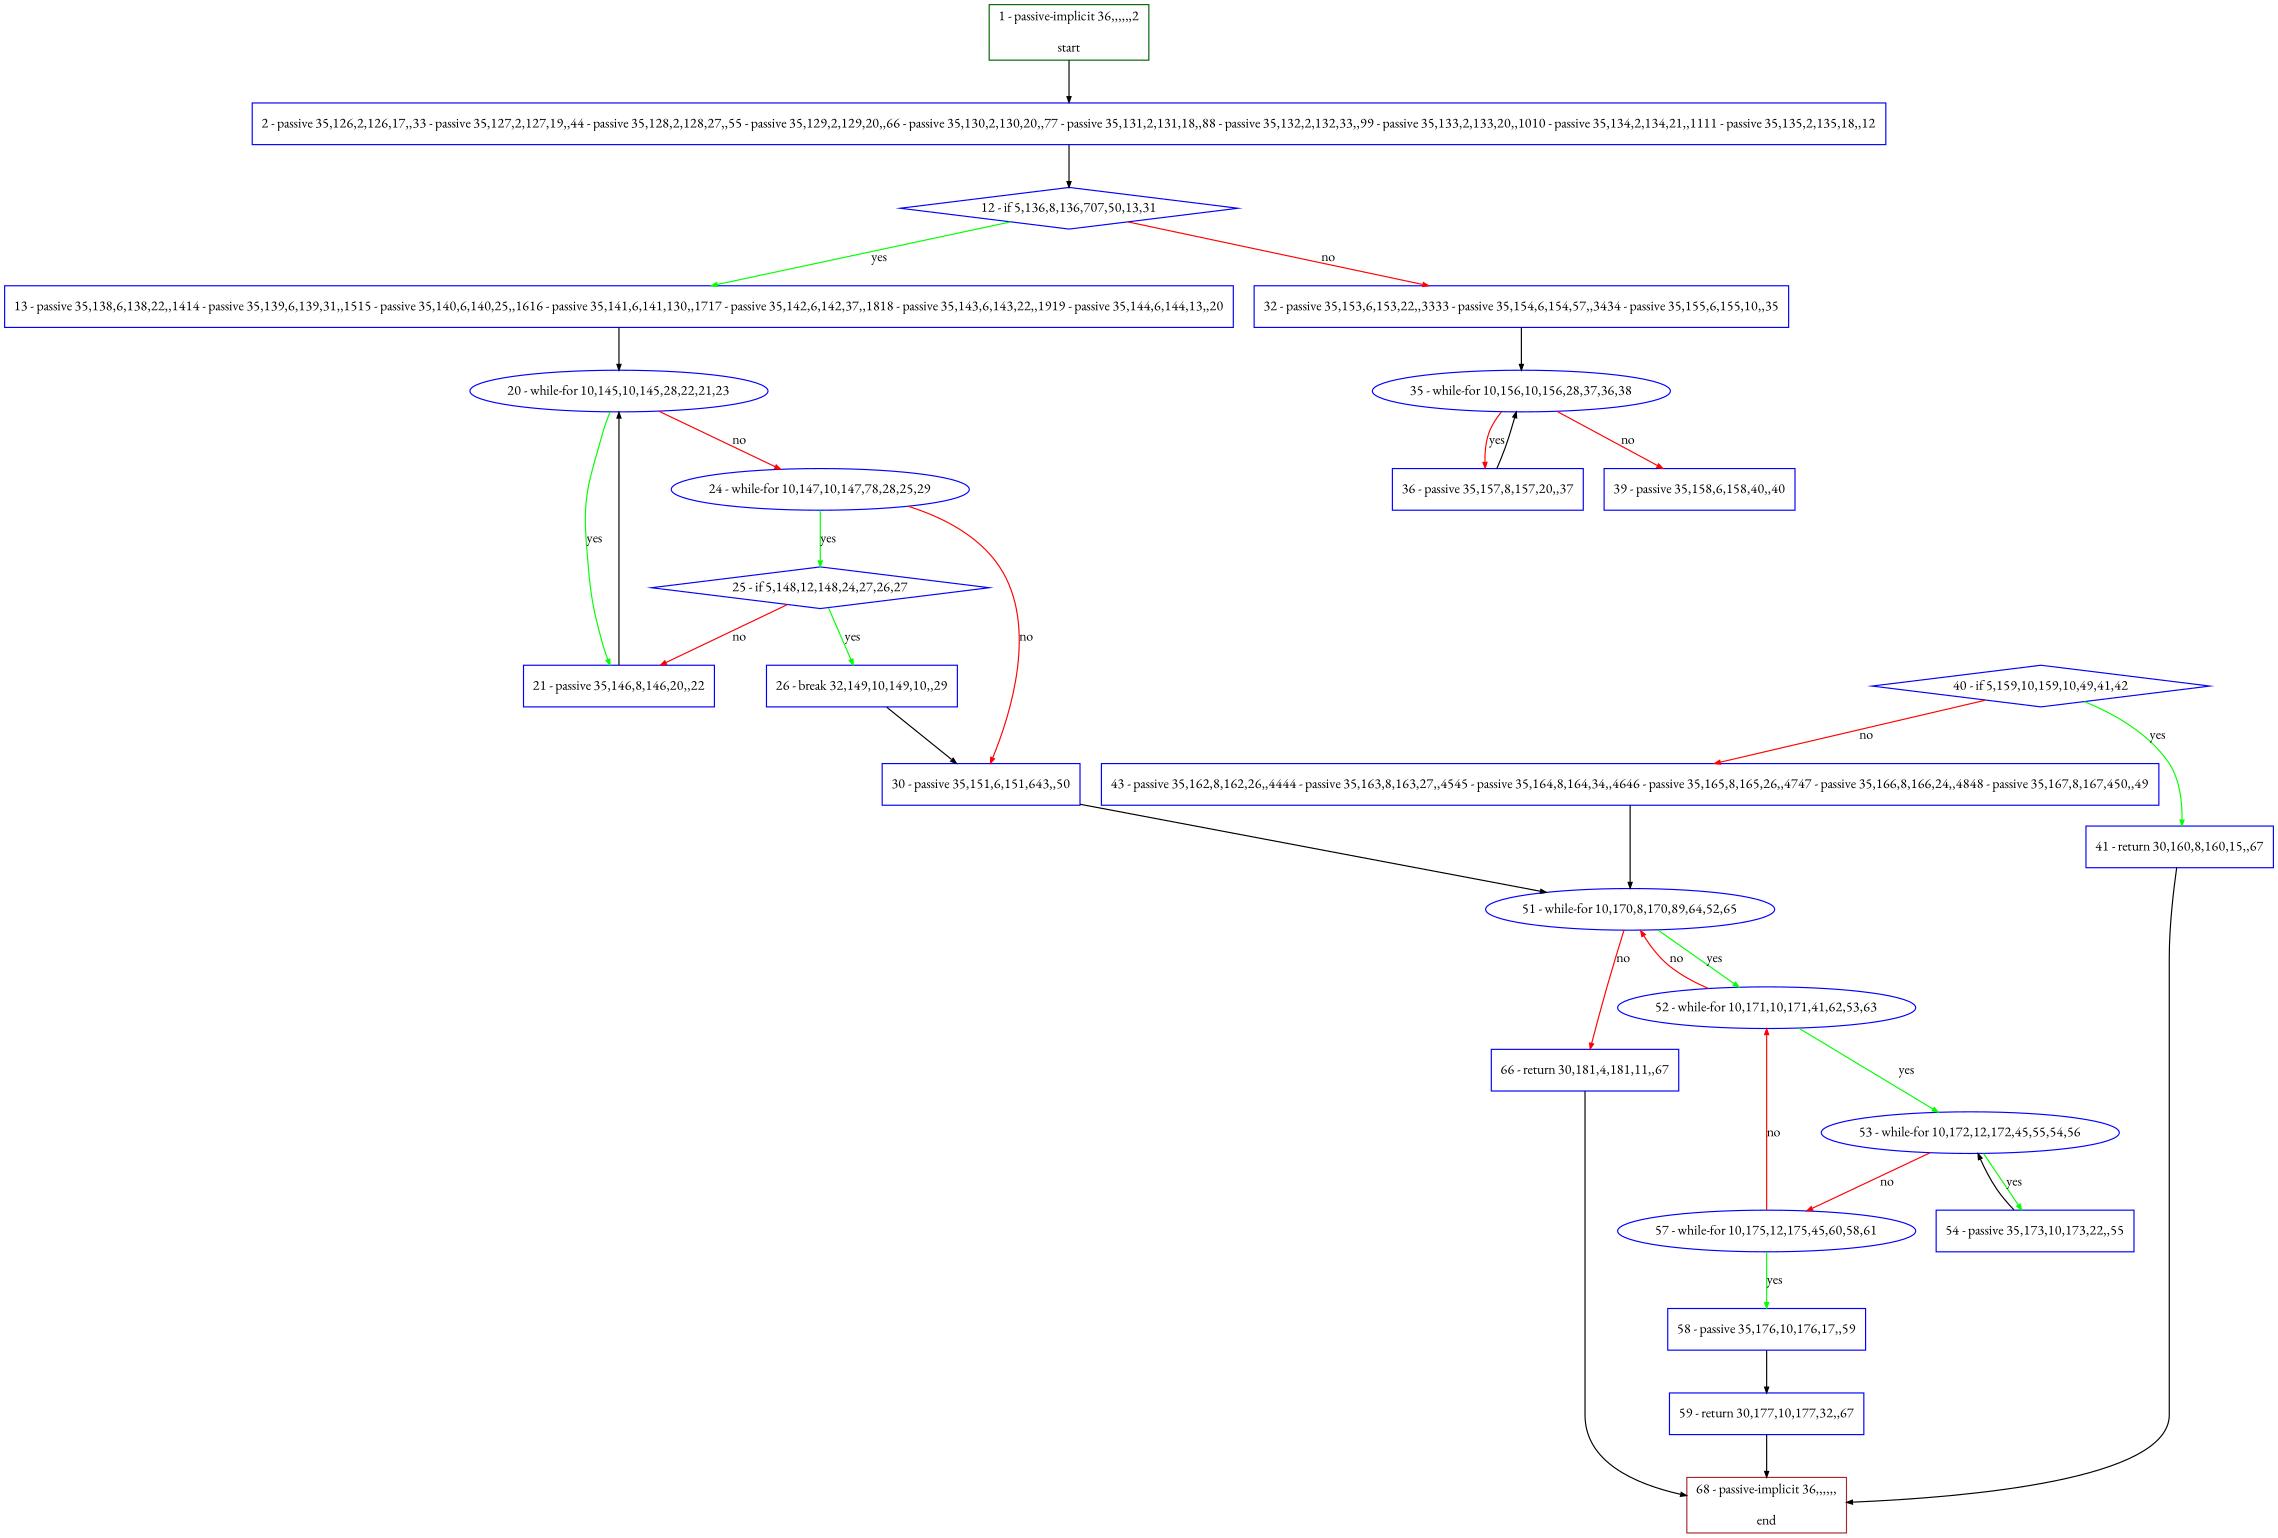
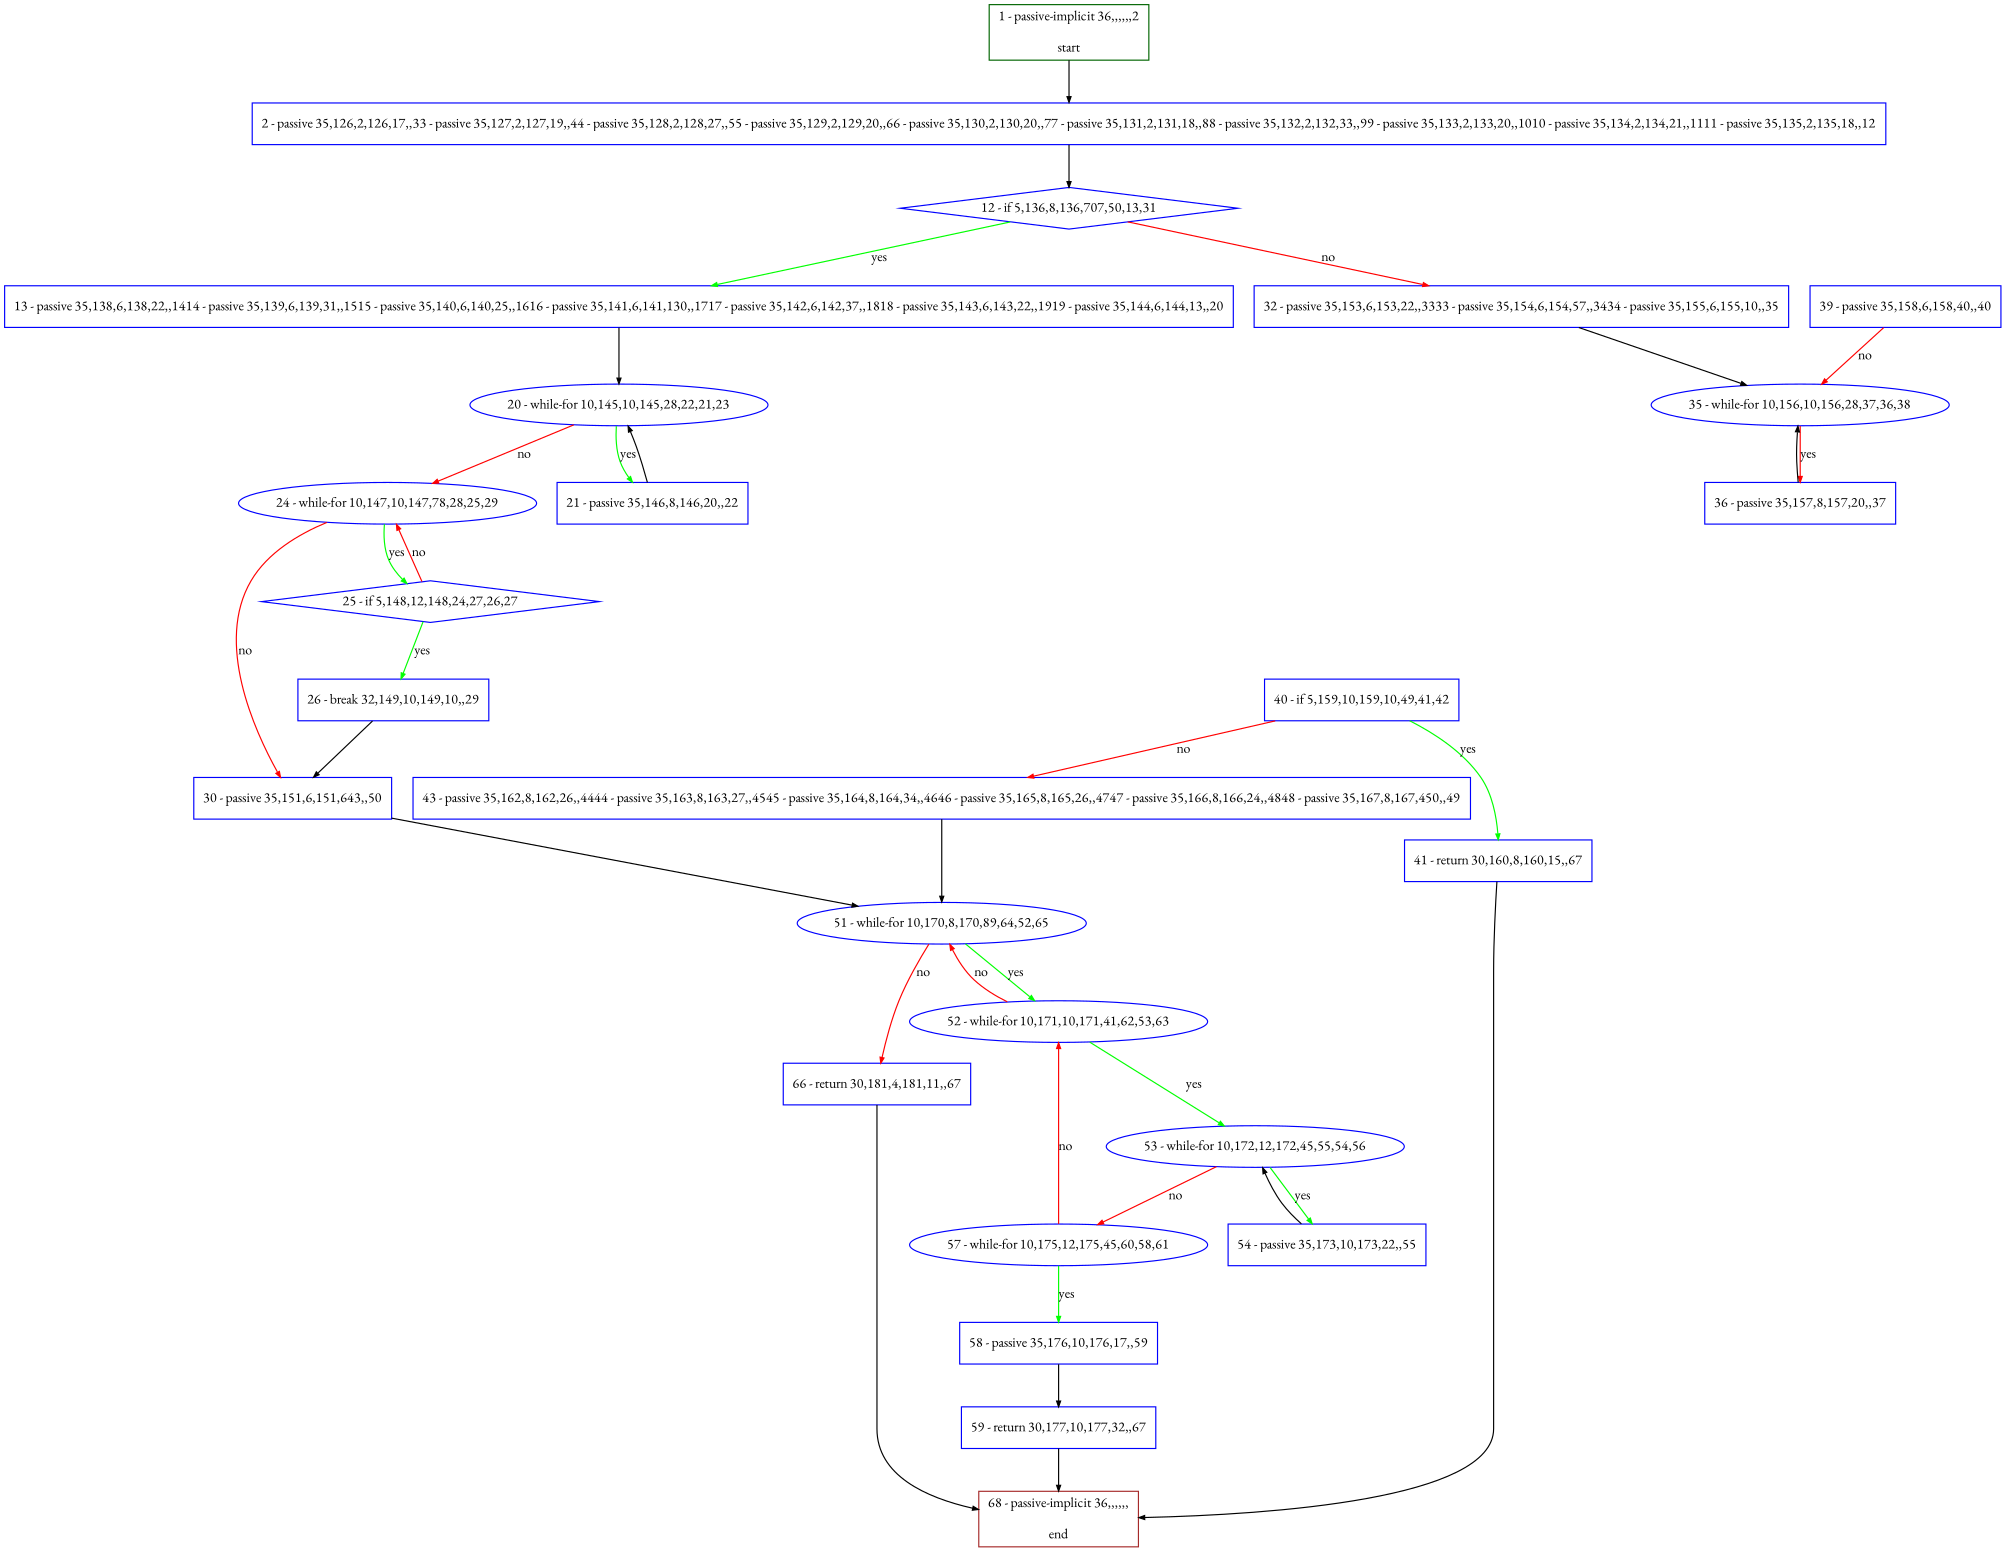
(1607, 438) -> (1855, 354)
(727, 634) -> (410, 556)
(2041, 686) -> (1362, 700)
